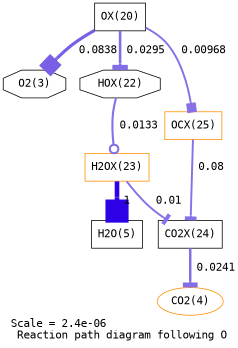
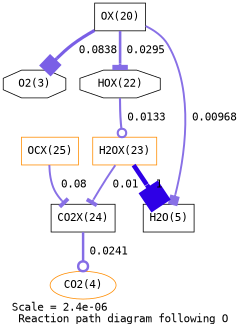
(177, 59) -> (185, 104)
(190, 265) -> (83, 247)
